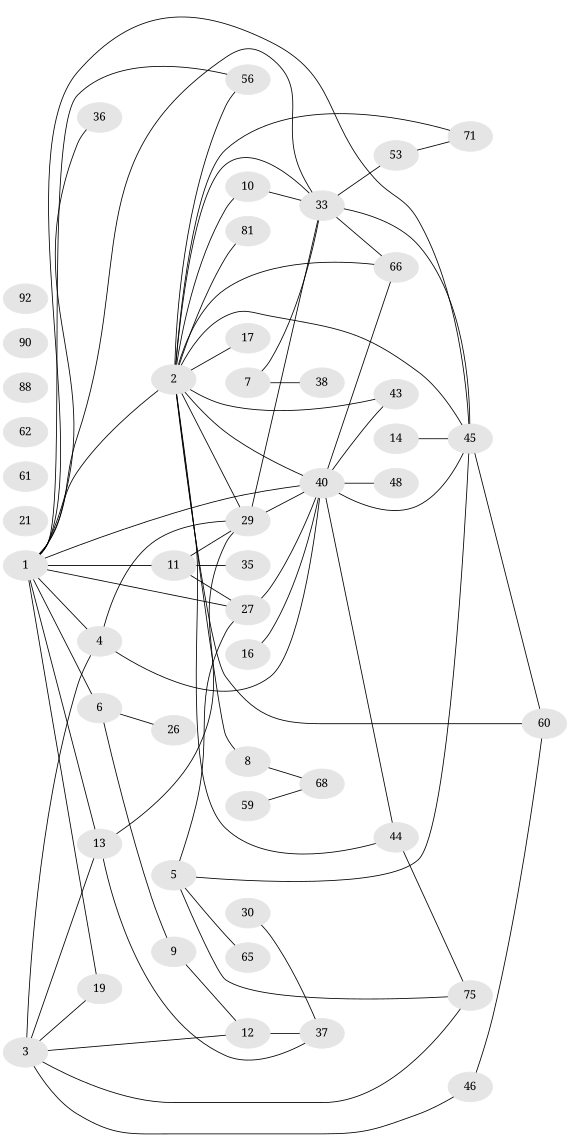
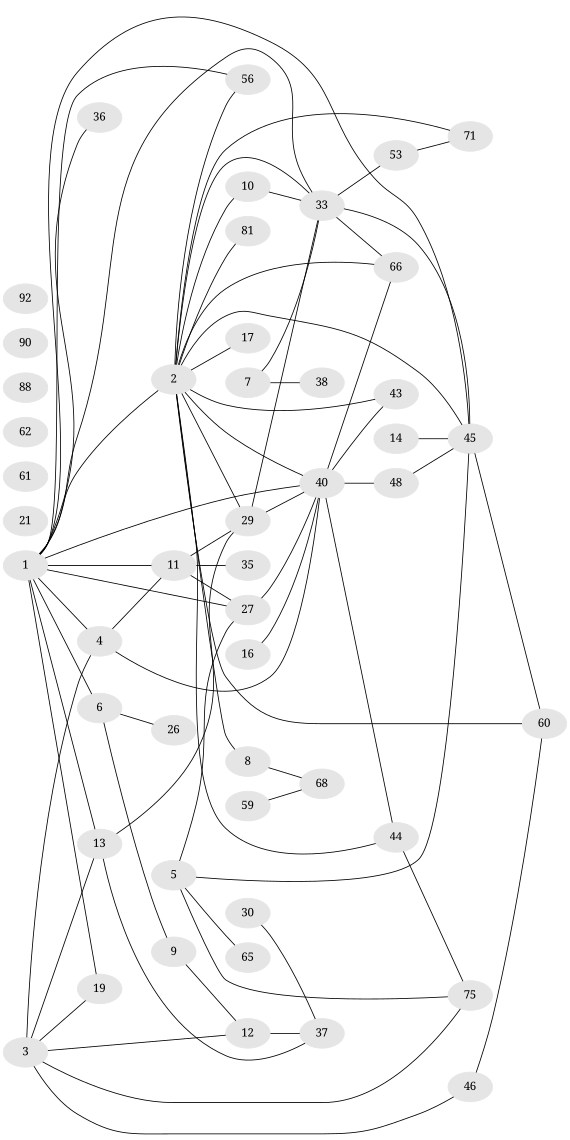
(412, 508) -> (433, 461)
(145, 550) -> (137, 603)
